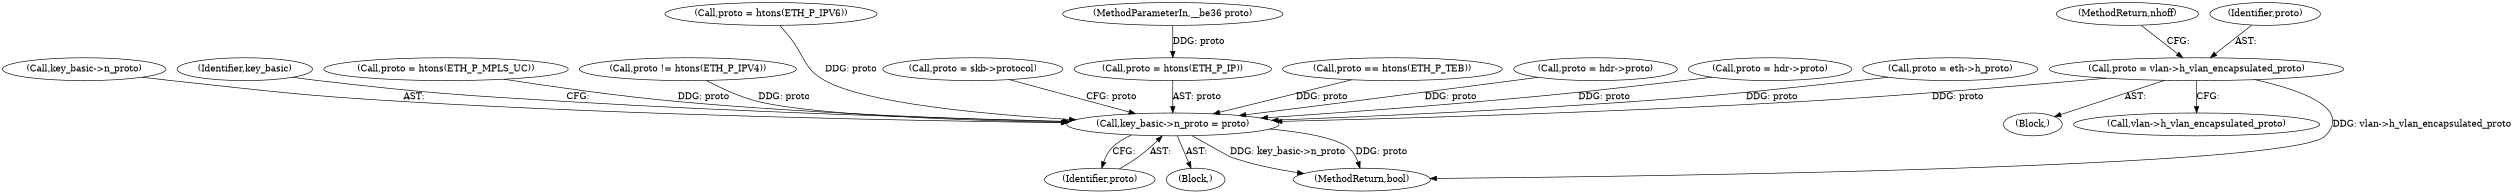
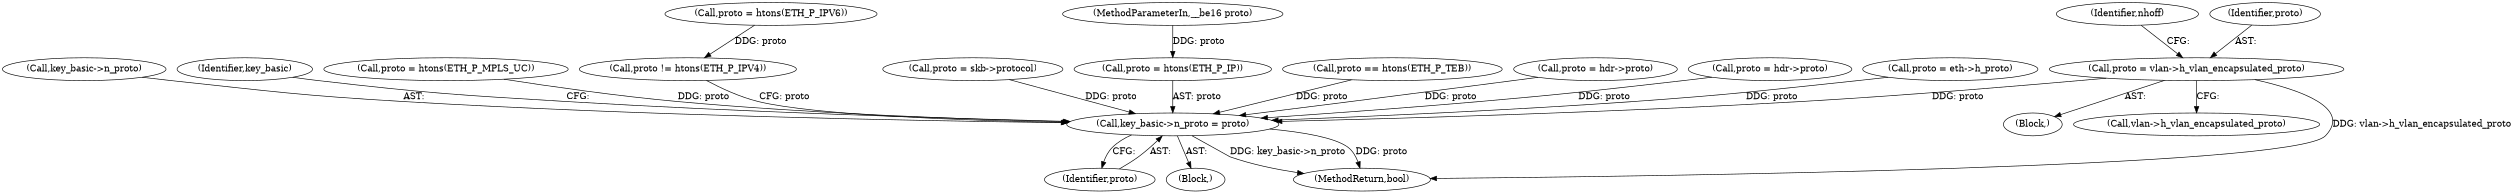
(1173, 14) -> (1173, 14)
(2127, 14) -> (2127, 14)
(784, 97) -> (784, 97)
(1111, 97) -> (1111, 97)
(910, 103) -> (732, 40)
